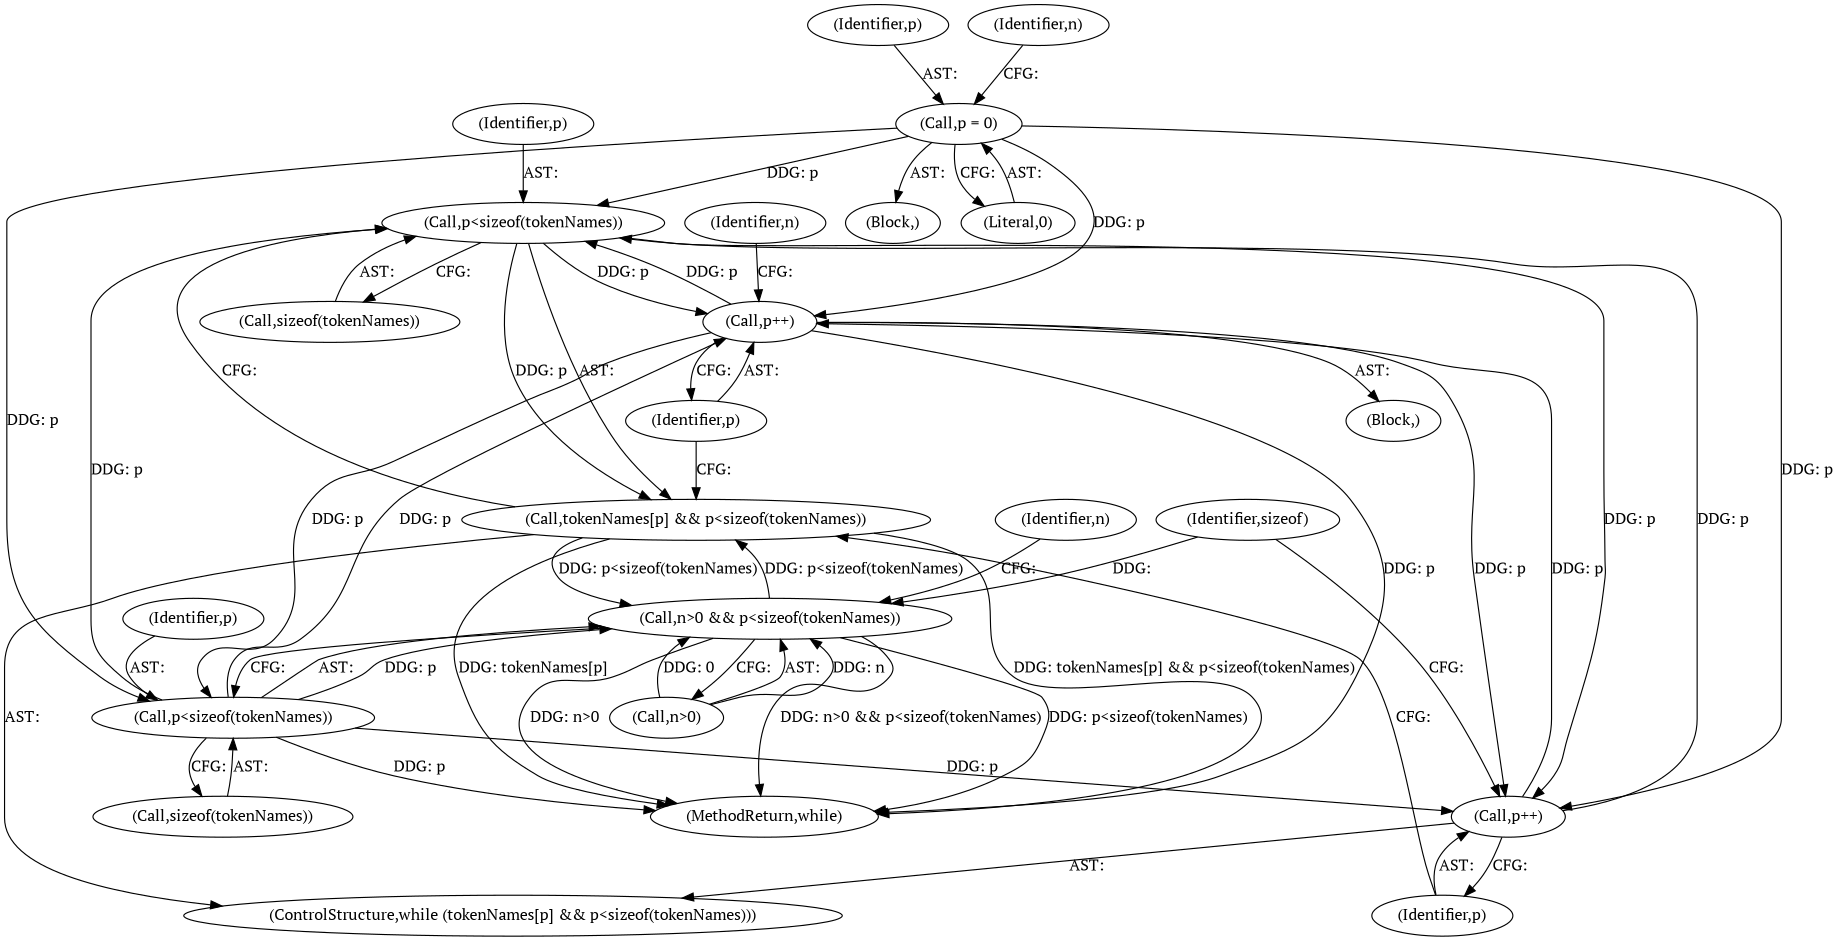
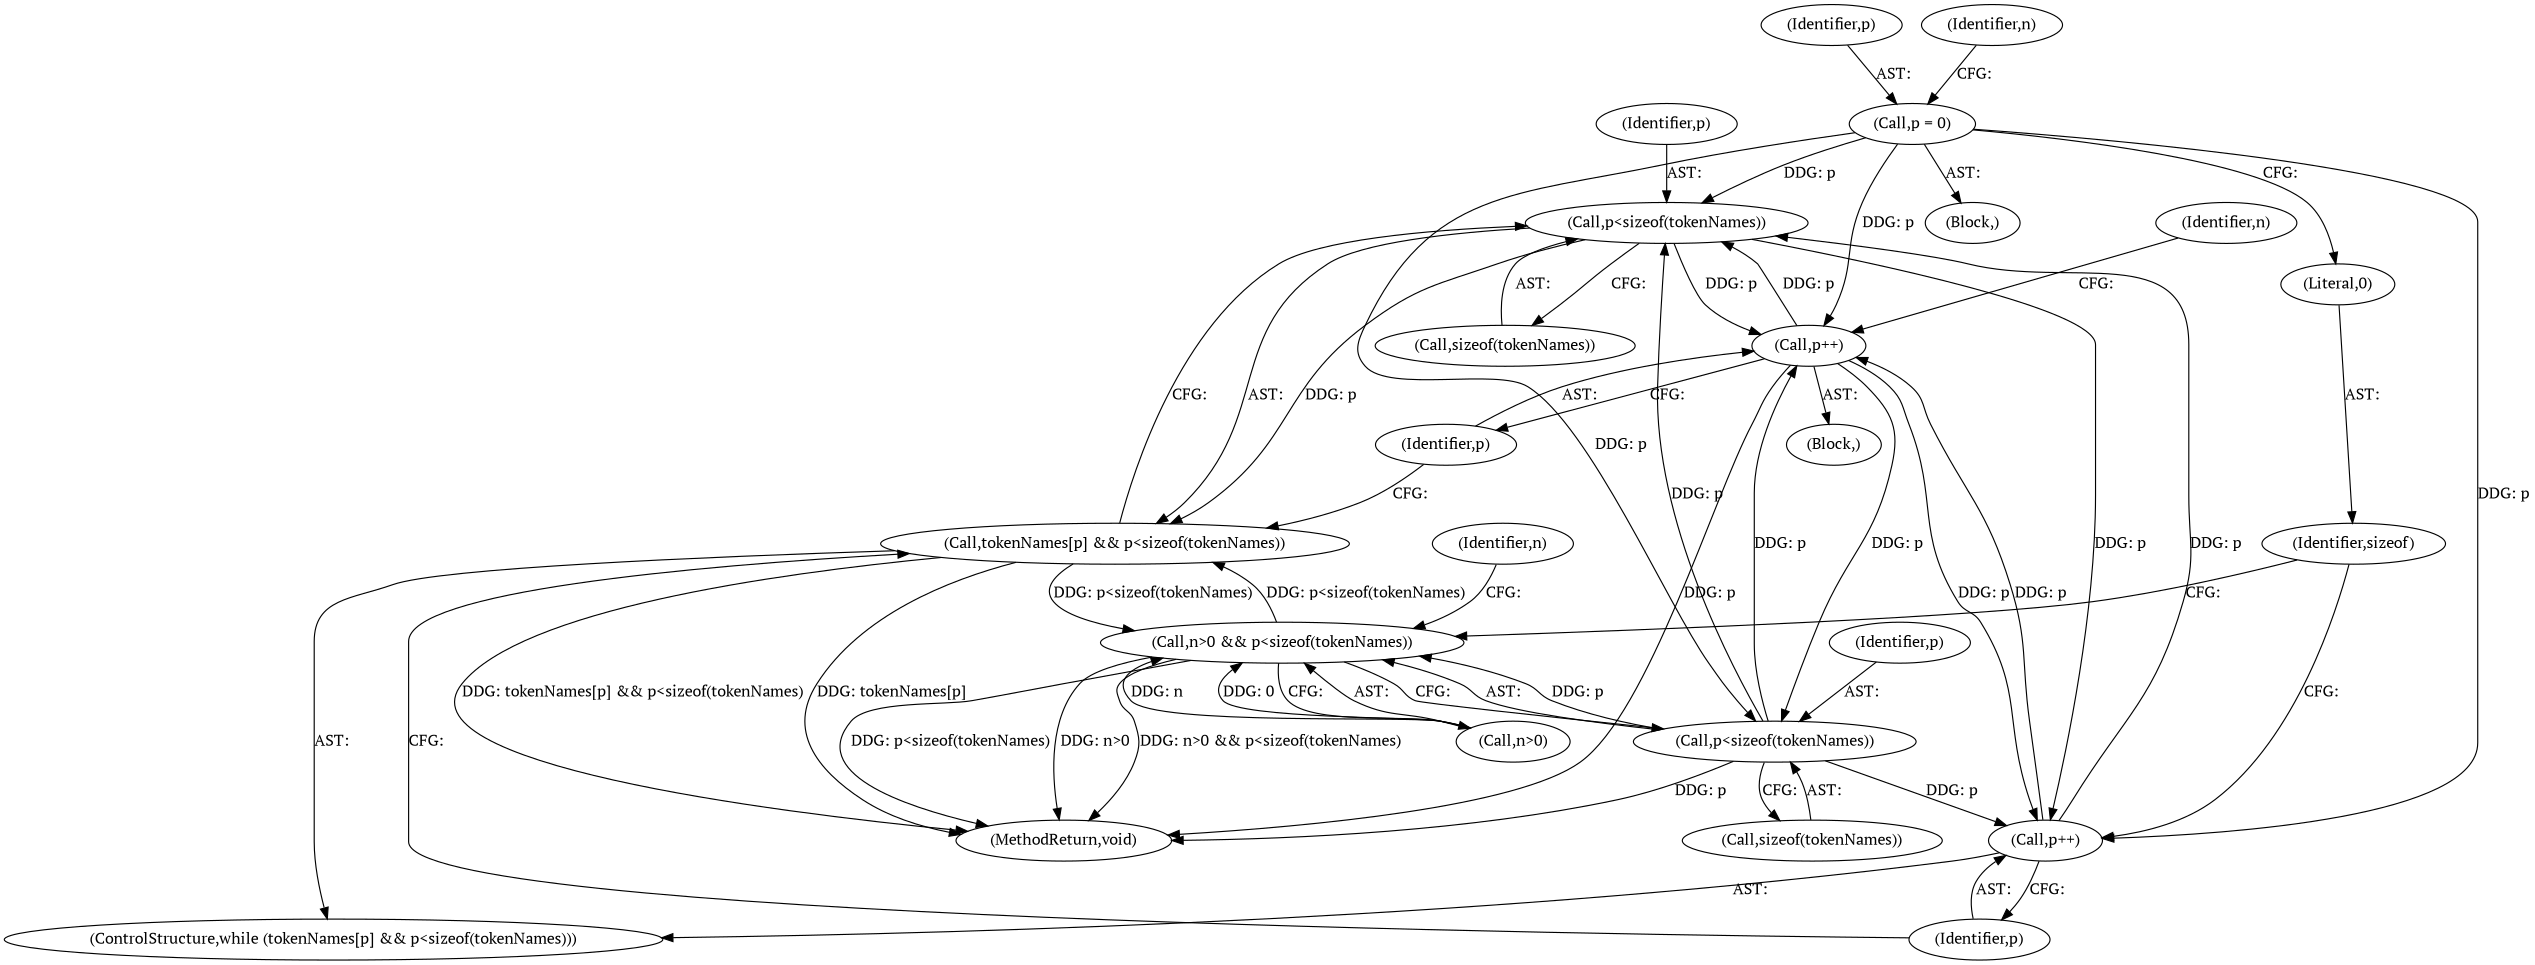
(1005, 175) -> (2345, 408)
(1134, 569) -> (2205, 593)
(764, 817) -> (1064, 841)
